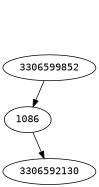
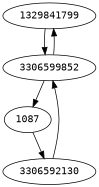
none -> (49, 16)
(28, 120) -> (28, 120)
none -> (59, 123)
